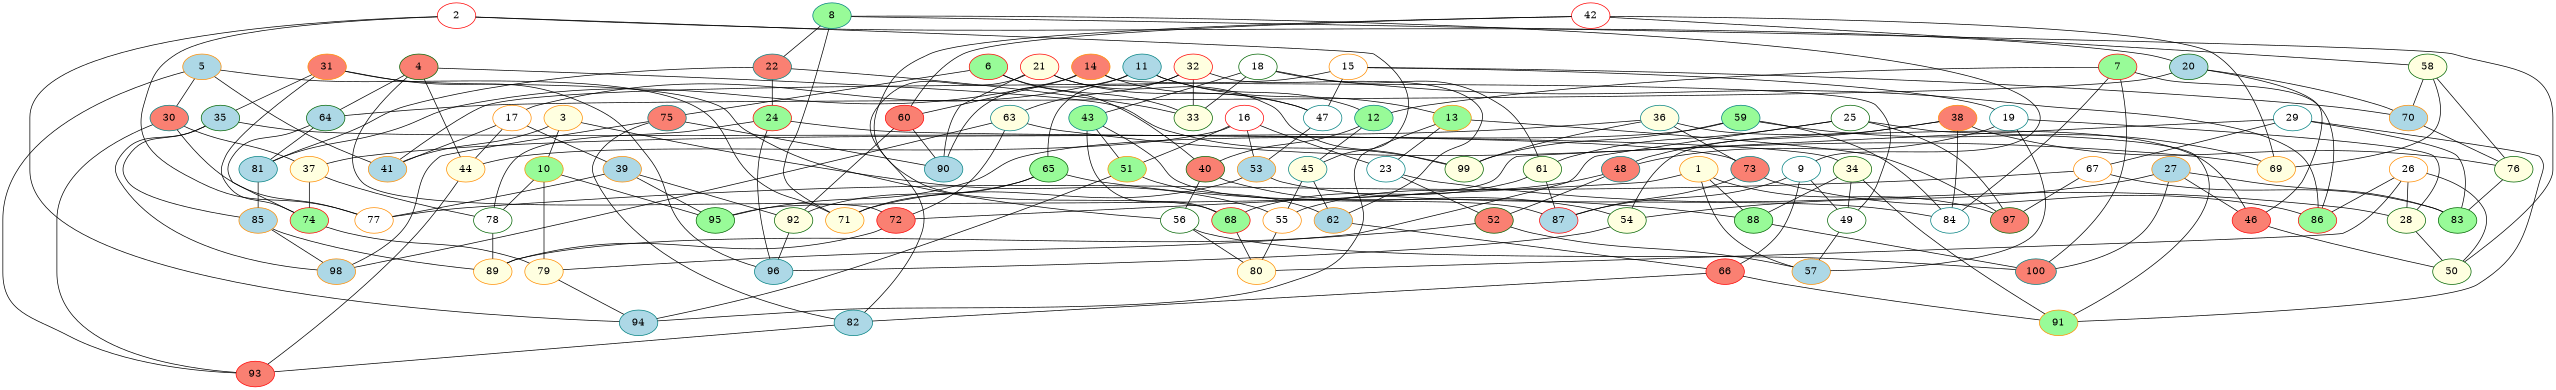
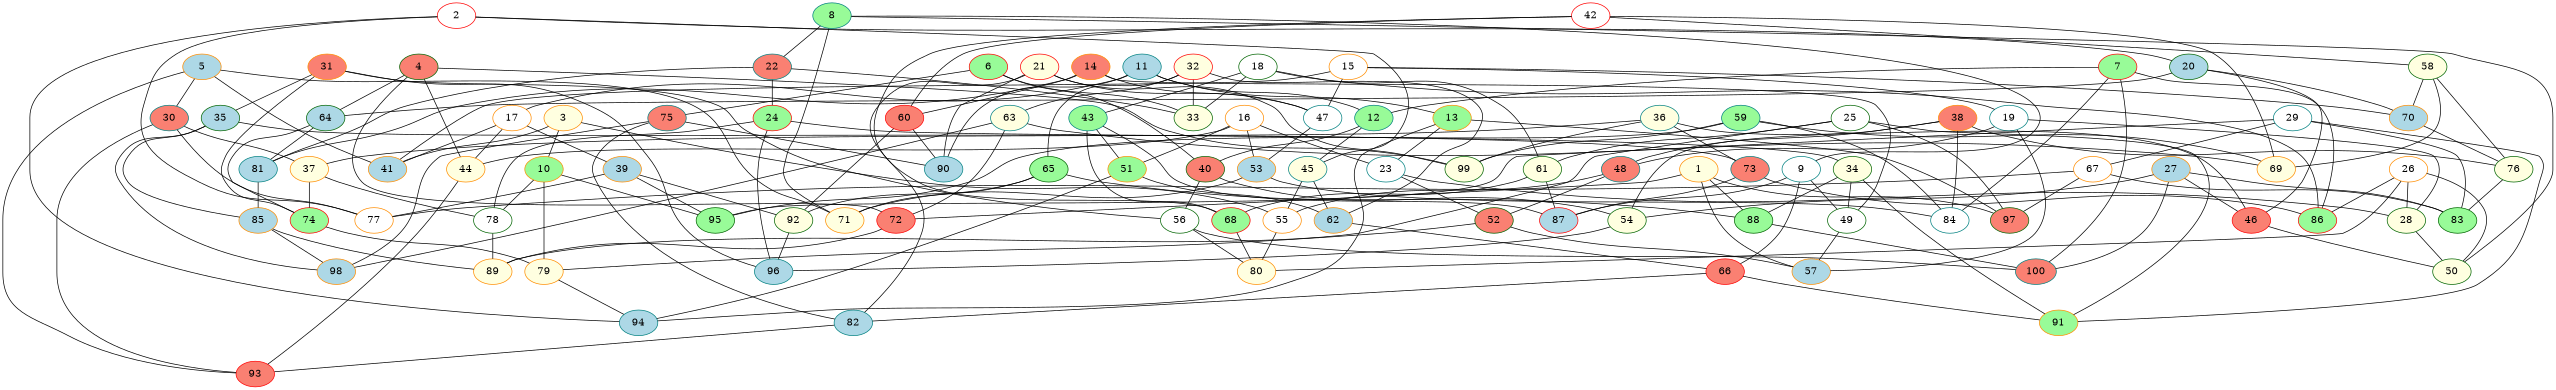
(1244, 118) -> (1244, 118)
